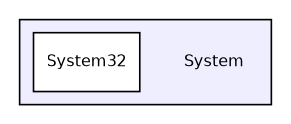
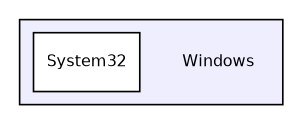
(214, 62) -> (219, 62)
